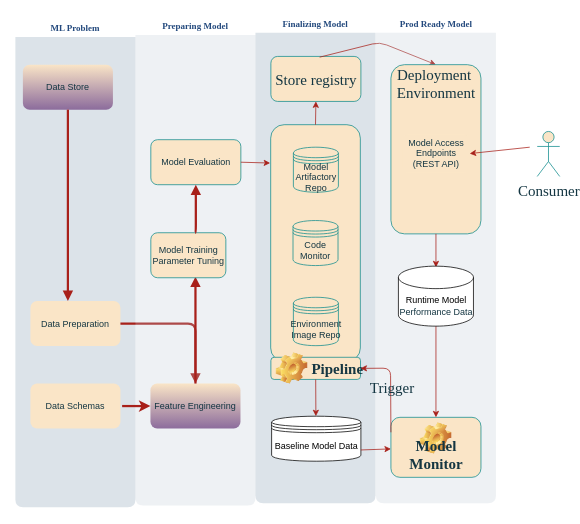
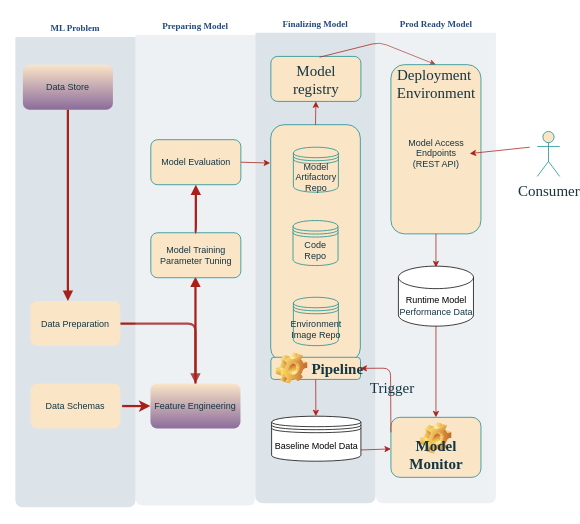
(316, 79) -> (316, 79)
(315, 250) -> (315, 250)
(188, 255) -> (196, 255)
